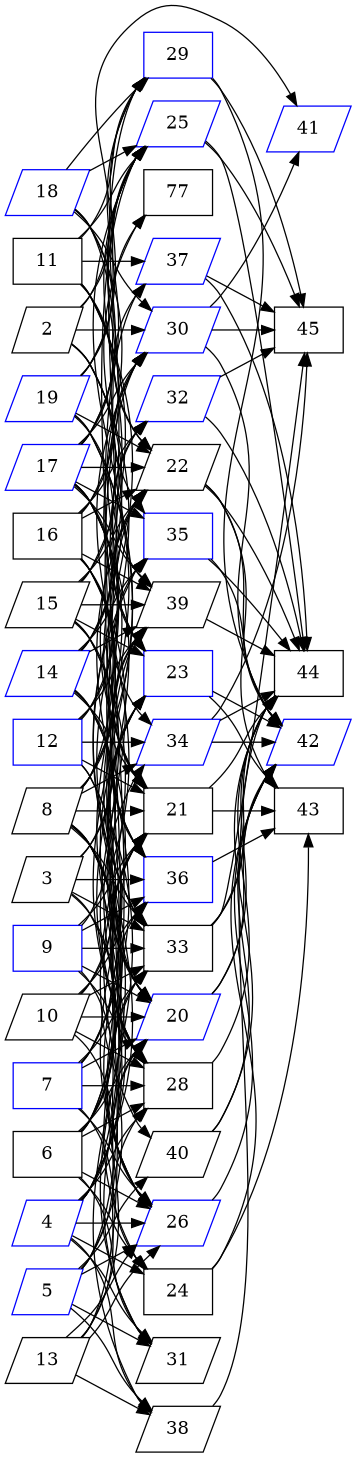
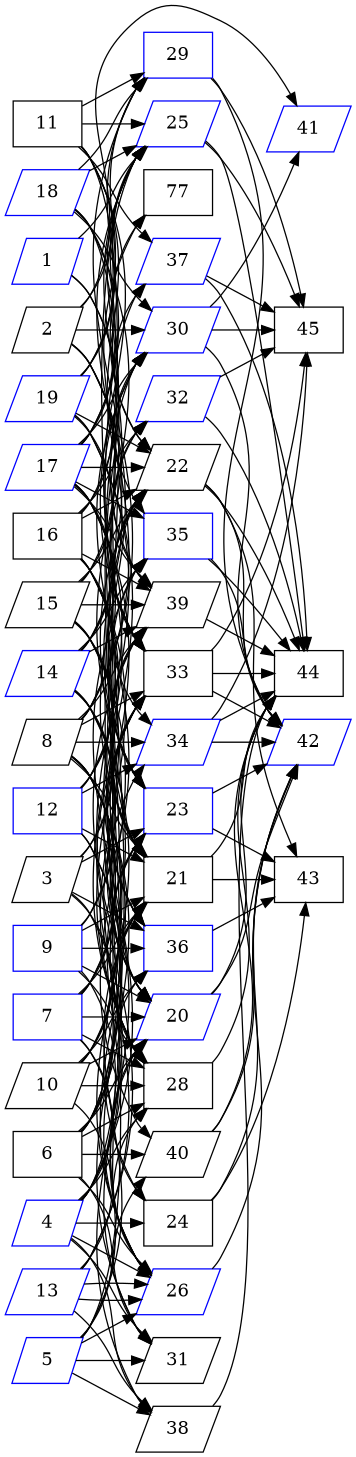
none -> (48, 261)
(110, 1217) -> (107, 1154)
(48, 1361) -> (48, 1292)
